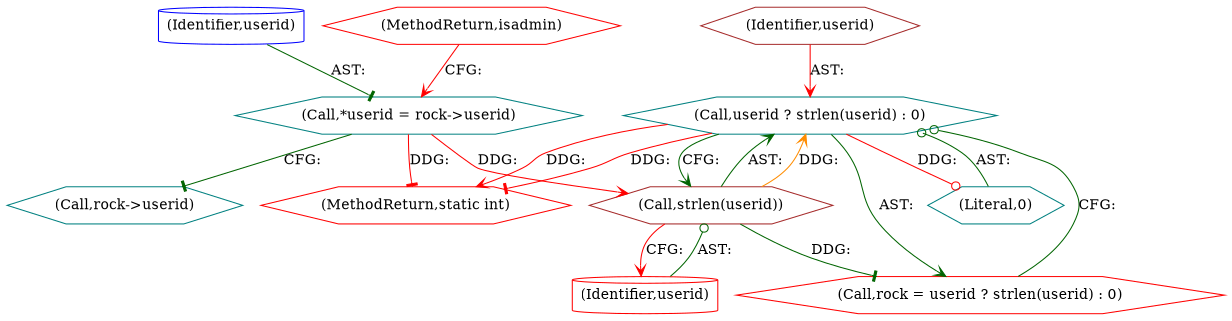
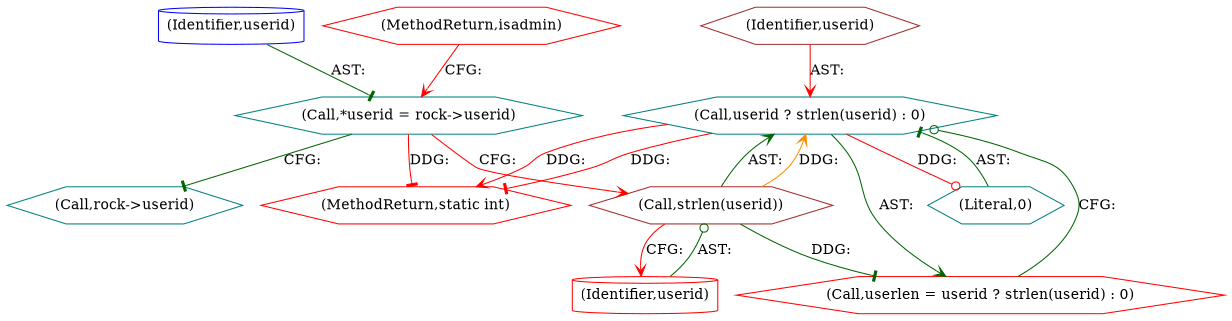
(687, 148) -> none
(962, 153) -> (962, 153)
(500, 160) -> (500, 160)
(980, 295) -> (980, 295)
